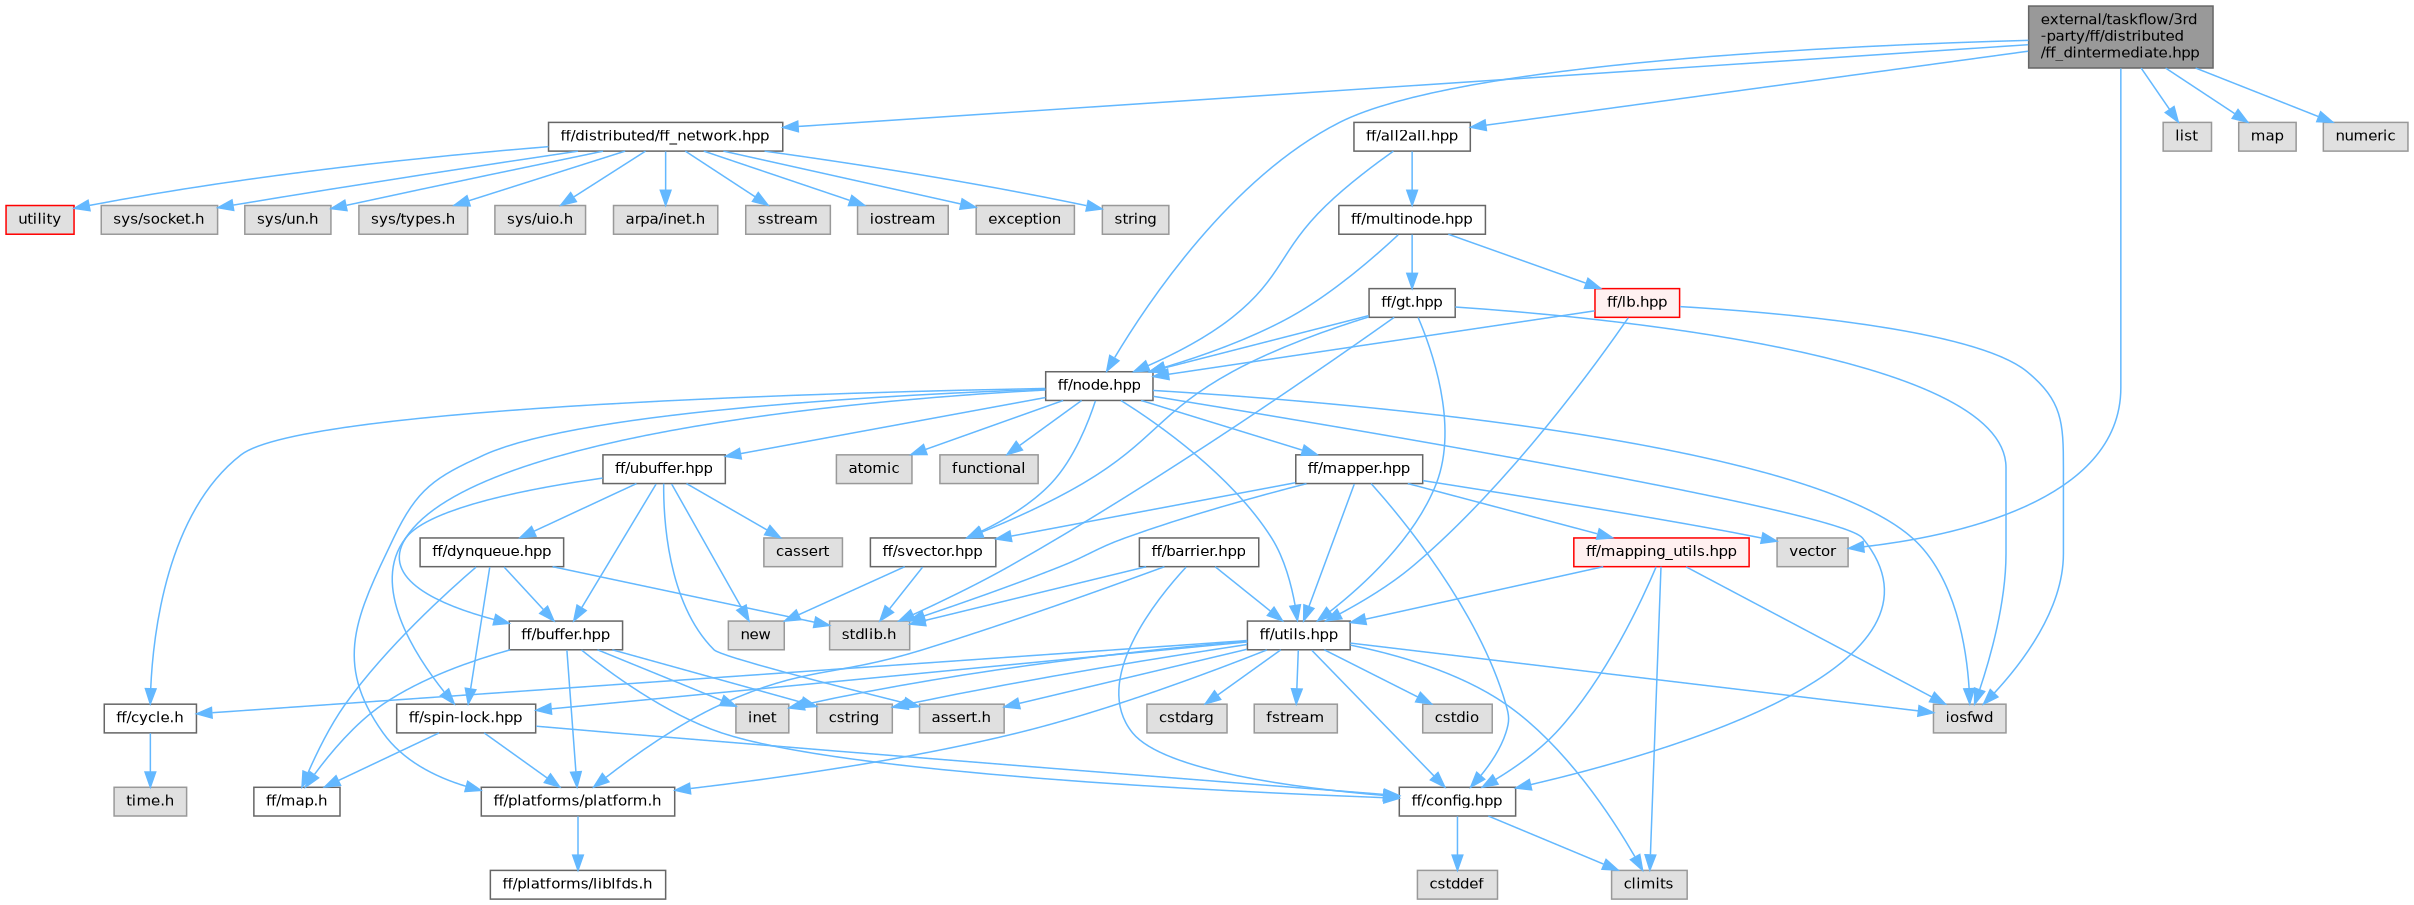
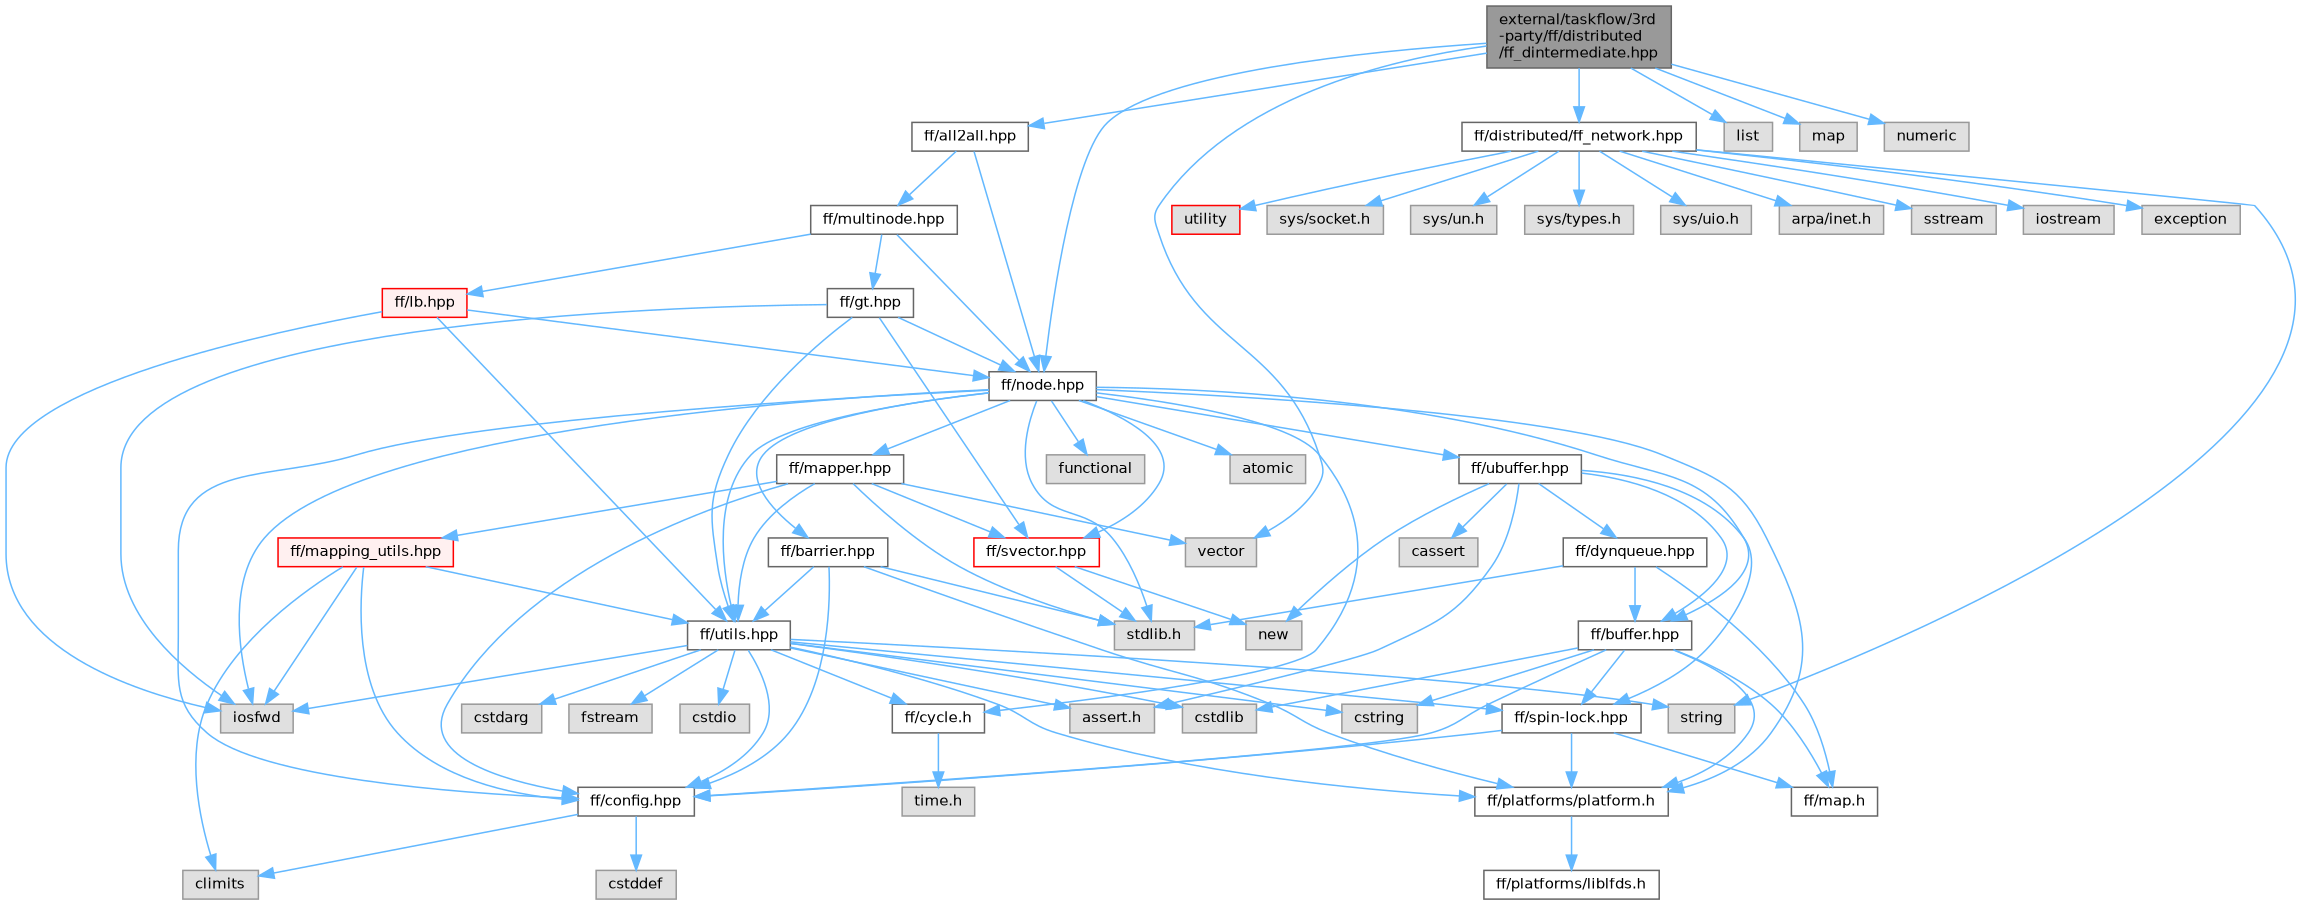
none -> (760, 461)
(1159, 476) -> (1054, 506)
(933, 552) -> (1037, 552)
(480, 628) -> (1608, 671)
(1519, 715) -> (1222, 664)
(762, 719) -> (1219, 719)
